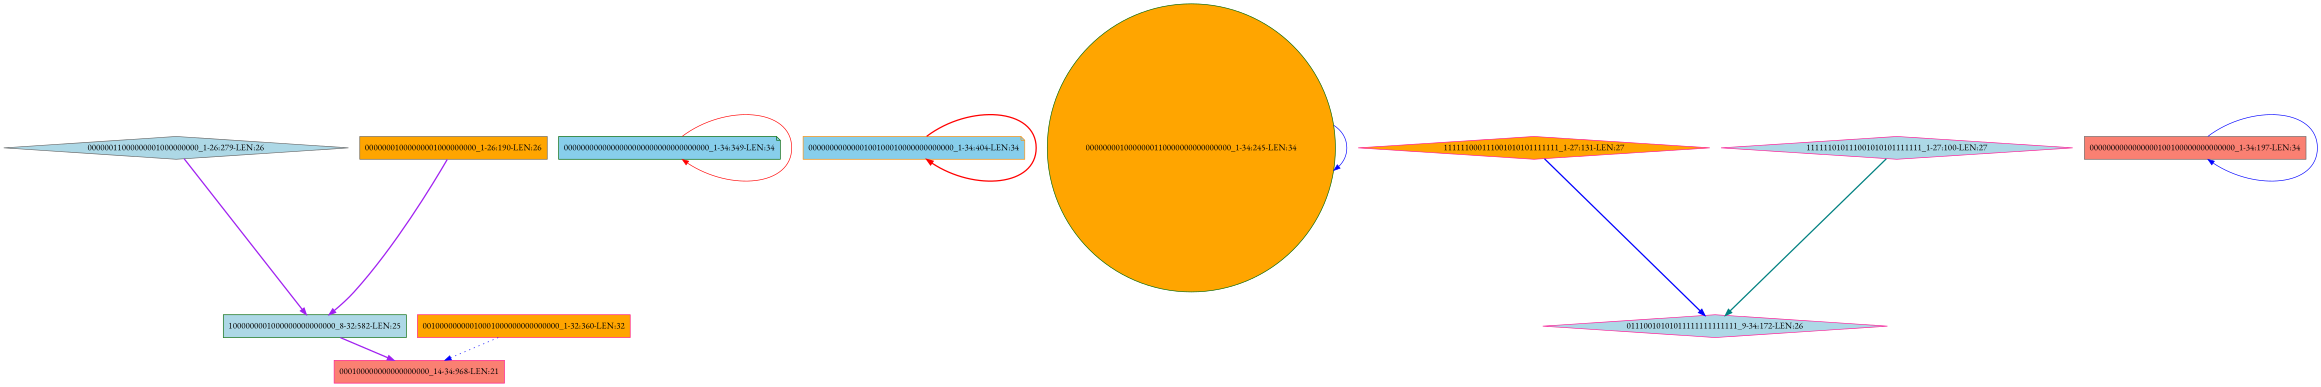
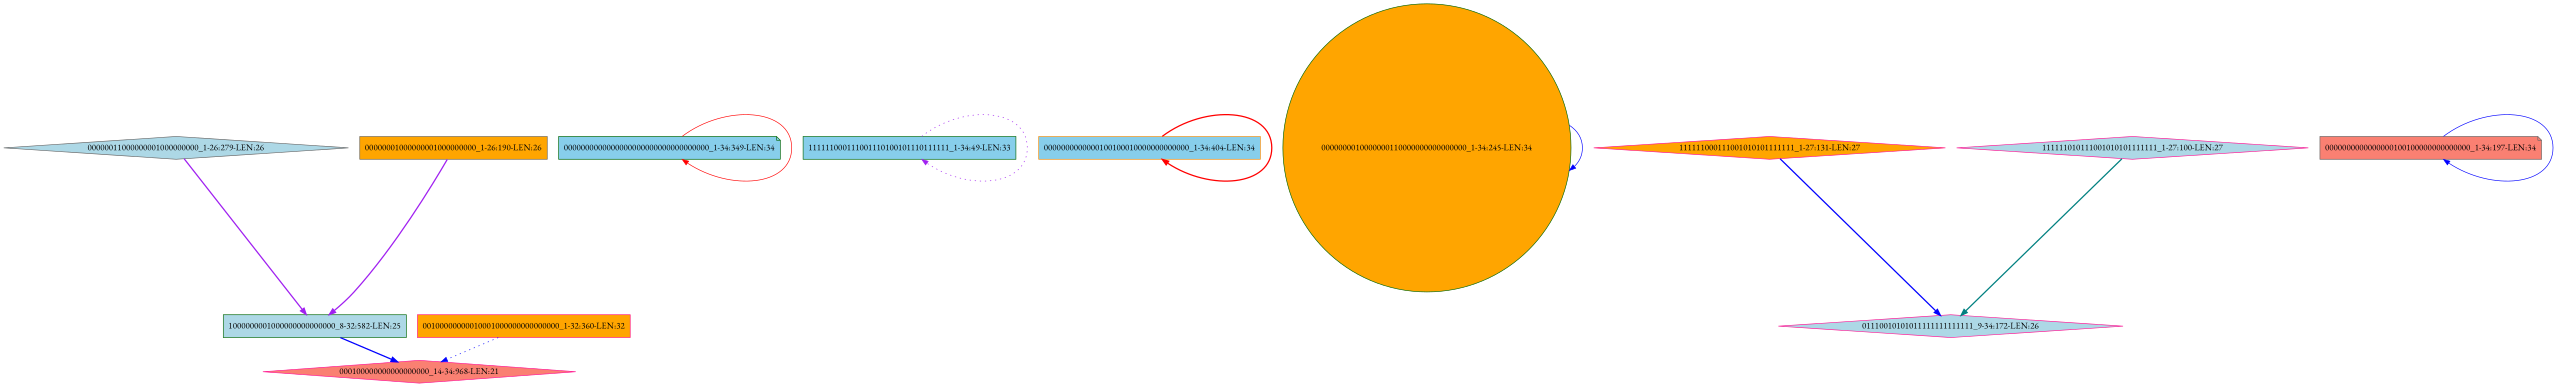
none -> (910, 148)
(914, 148) -> (1150, 148)
(2195, 148) -> (2431, 148)
(364, 348) -> (366, 348)
(419, 372) -> (419, 372)
